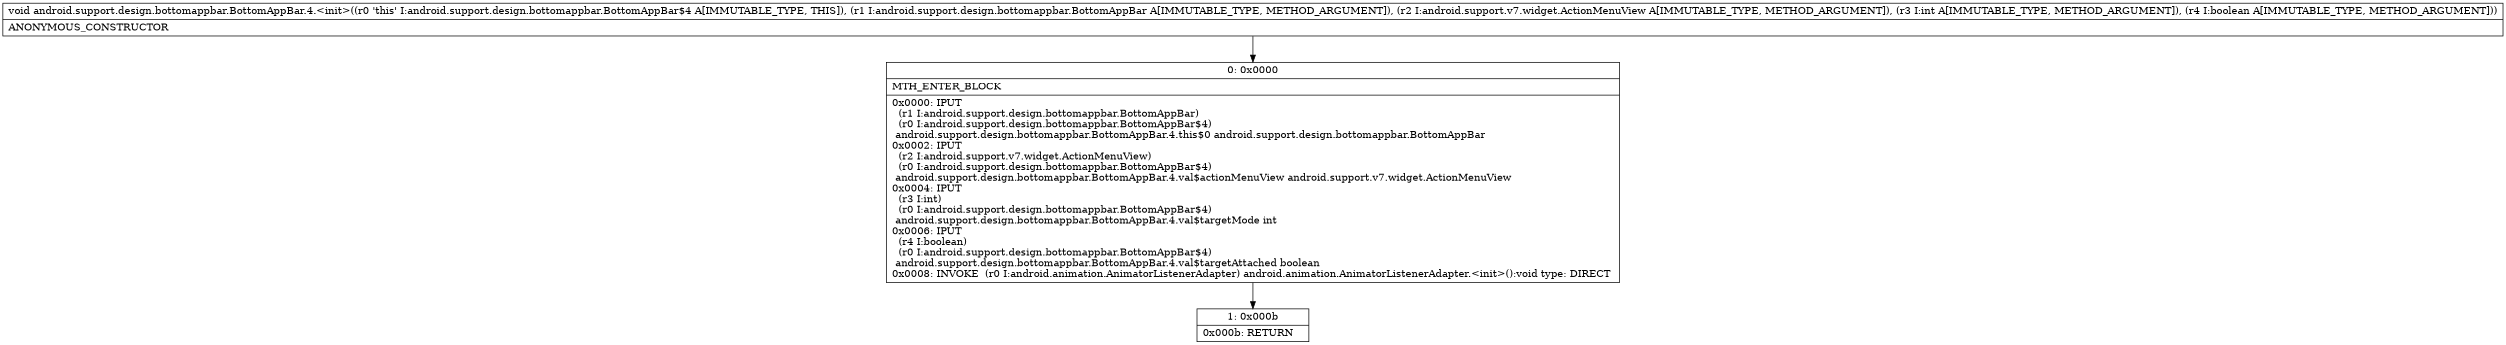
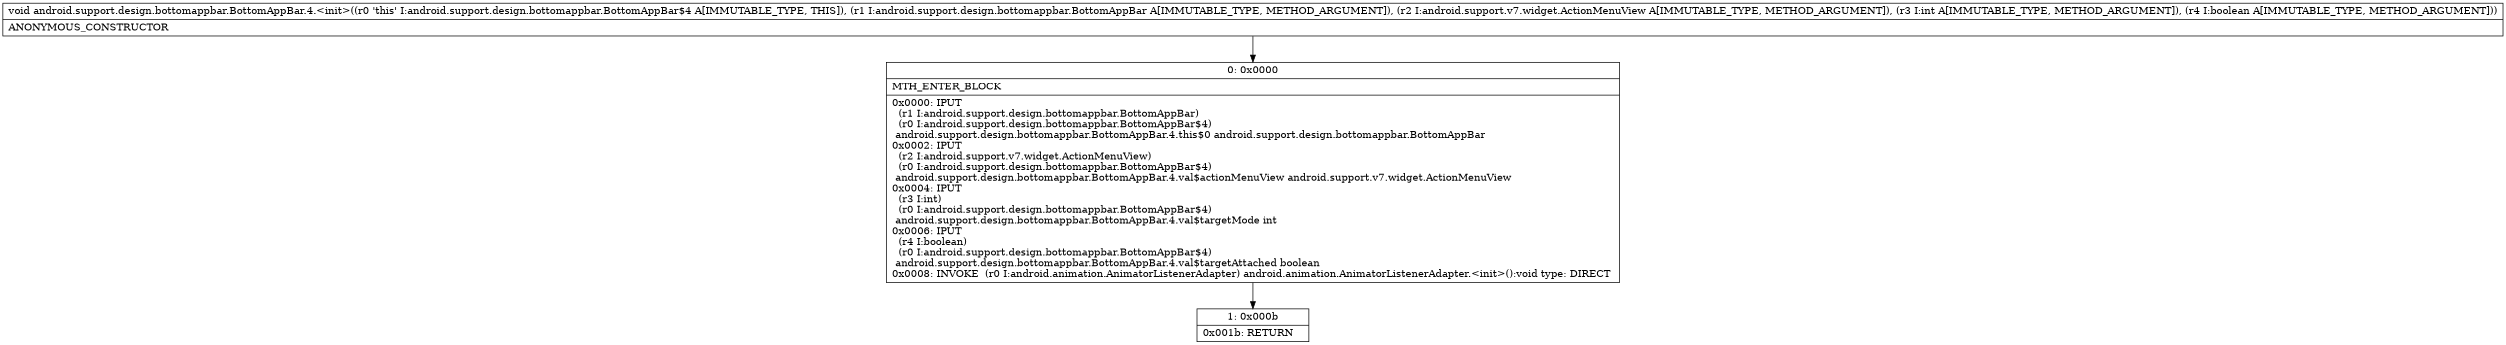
(1253, 333) -> (1253, 333)
